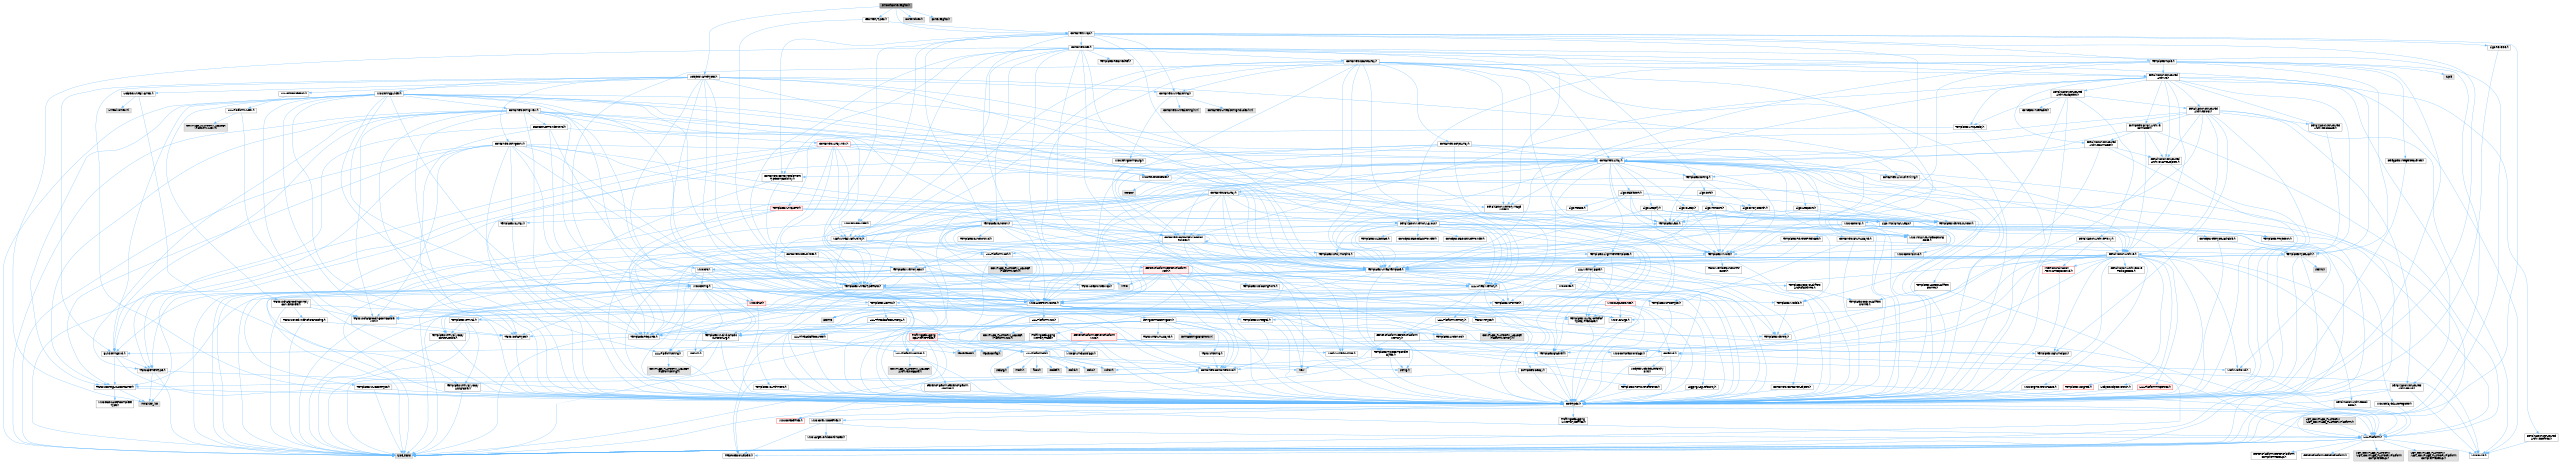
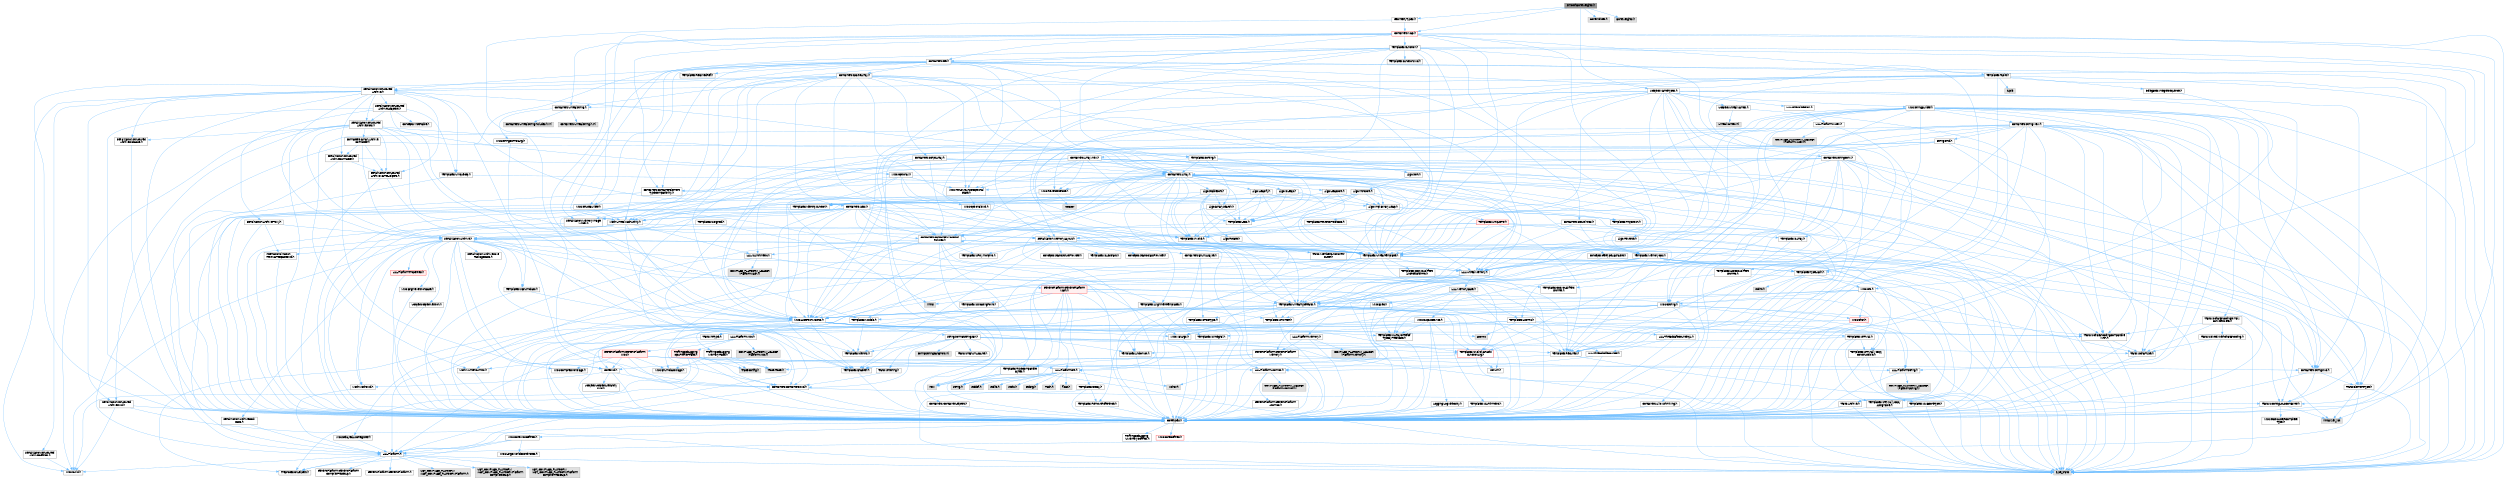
(1081, 34) -> (1405, 34)
(877, 75) -> none
(2154, 101) -> none
(1009, 109) -> (1172, 55)
(549, 127) -> (1944, 141)
(834, 144) -> (1085, 158)
(1686, 149) -> none
(1652, 169) -> (1192, 166)
(1223, 193) -> (857, 207)
(1811, 214) -> none
none -> (1321, 232)
none -> (1509, 247)
(998, 255) -> (758, 256)
(1601, 261) -> (1470, 280)
(2058, 270) -> (280, 256)
(1097, 287) -> (1850, 404)
(1620, 303) -> (1430, 320)
(721, 337) -> (1476, 354)
(2160, 337) -> (586, 232)
(1635, 347) -> (721, 319)
(114, 354) -> (2315, 371)
(910, 371) -> (1284, 387)
(1533, 371) -> (1090, 387)
(2078, 387) -> (711, 222)
(901, 390) -> (898, 413)
(2352, 430) -> (415, 462)
